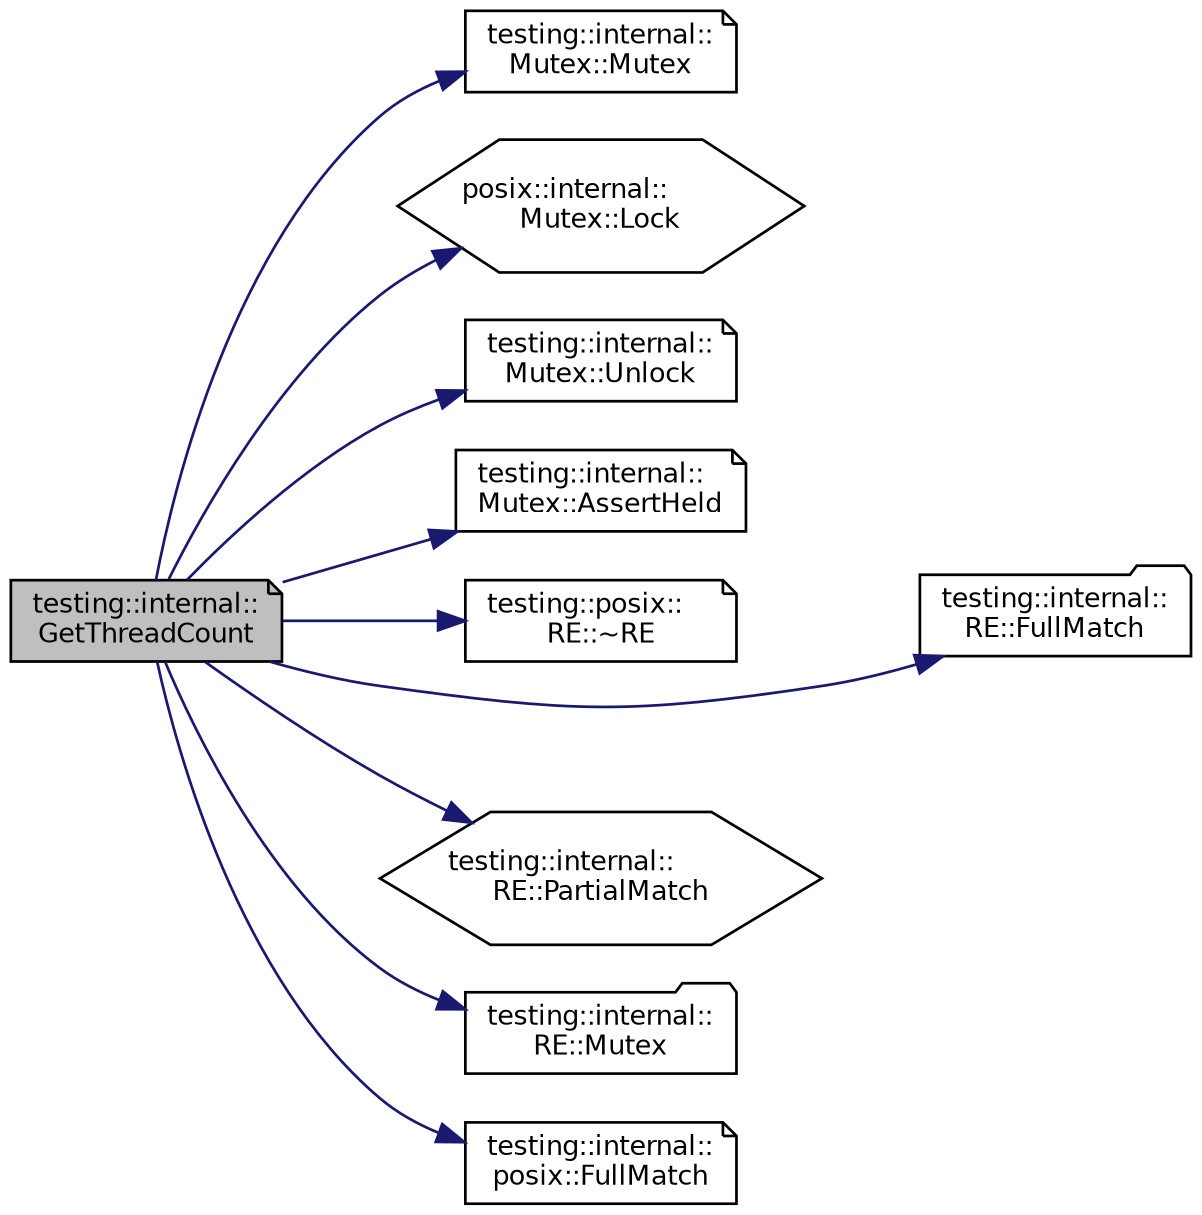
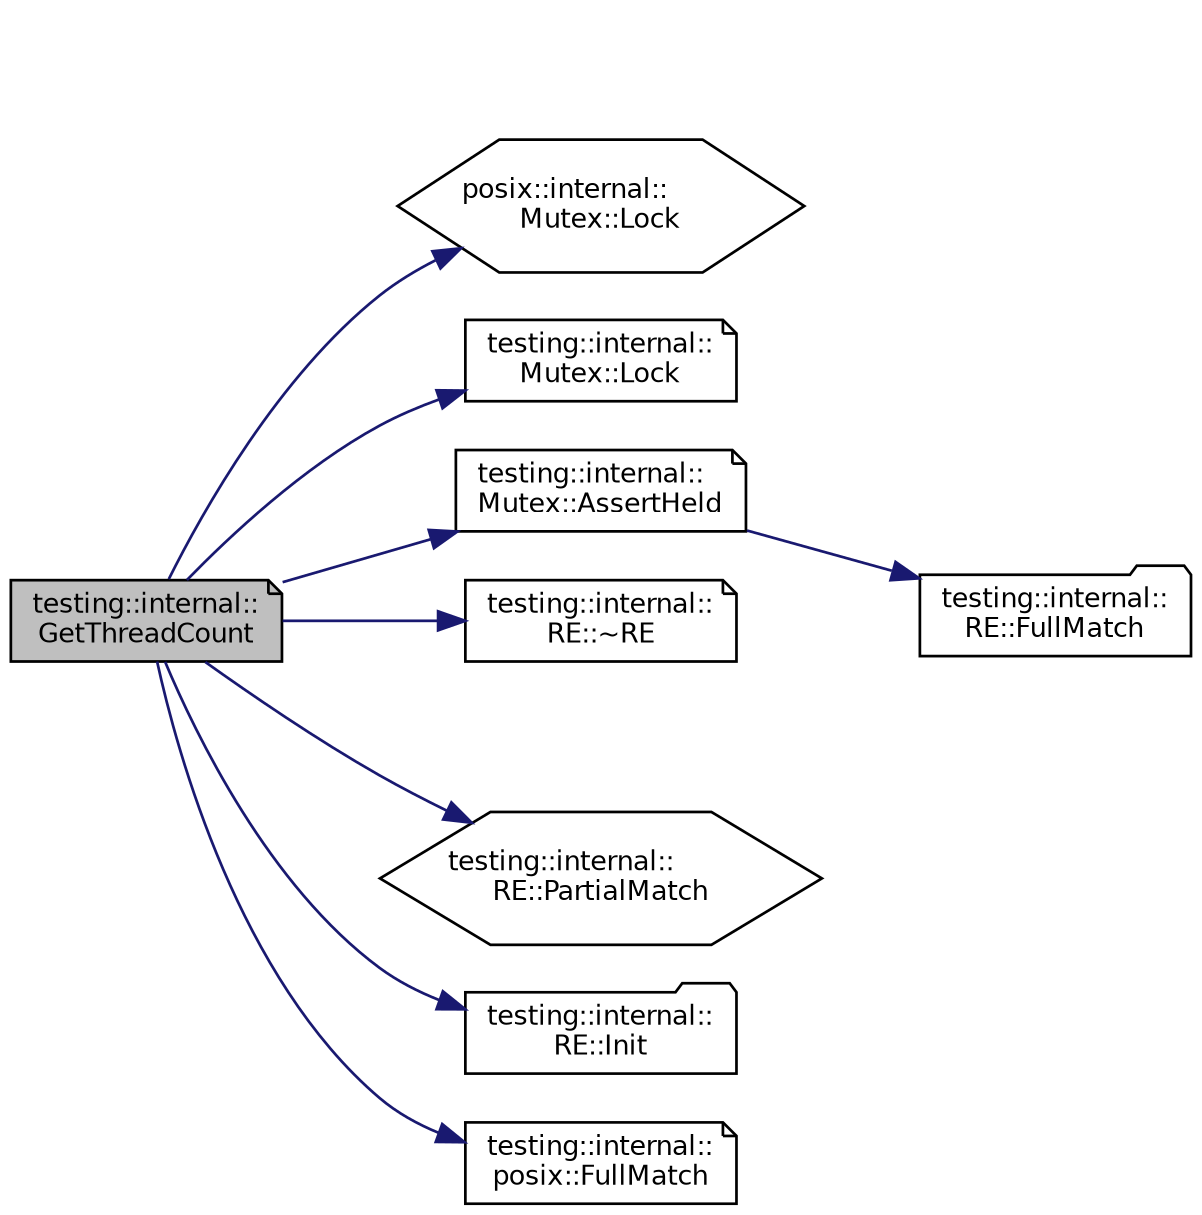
(601, 52) -> none
(601, 361) -> (601, 361)
(601, 621) -> (601, 621)
(593, 707) -> (819, 551)
(601, 1033) -> (601, 1033)
